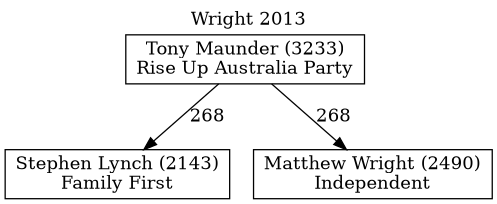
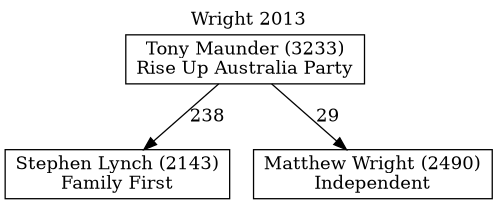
(208, 117) -> (208, 117)
(334, 117) -> (328, 117)
